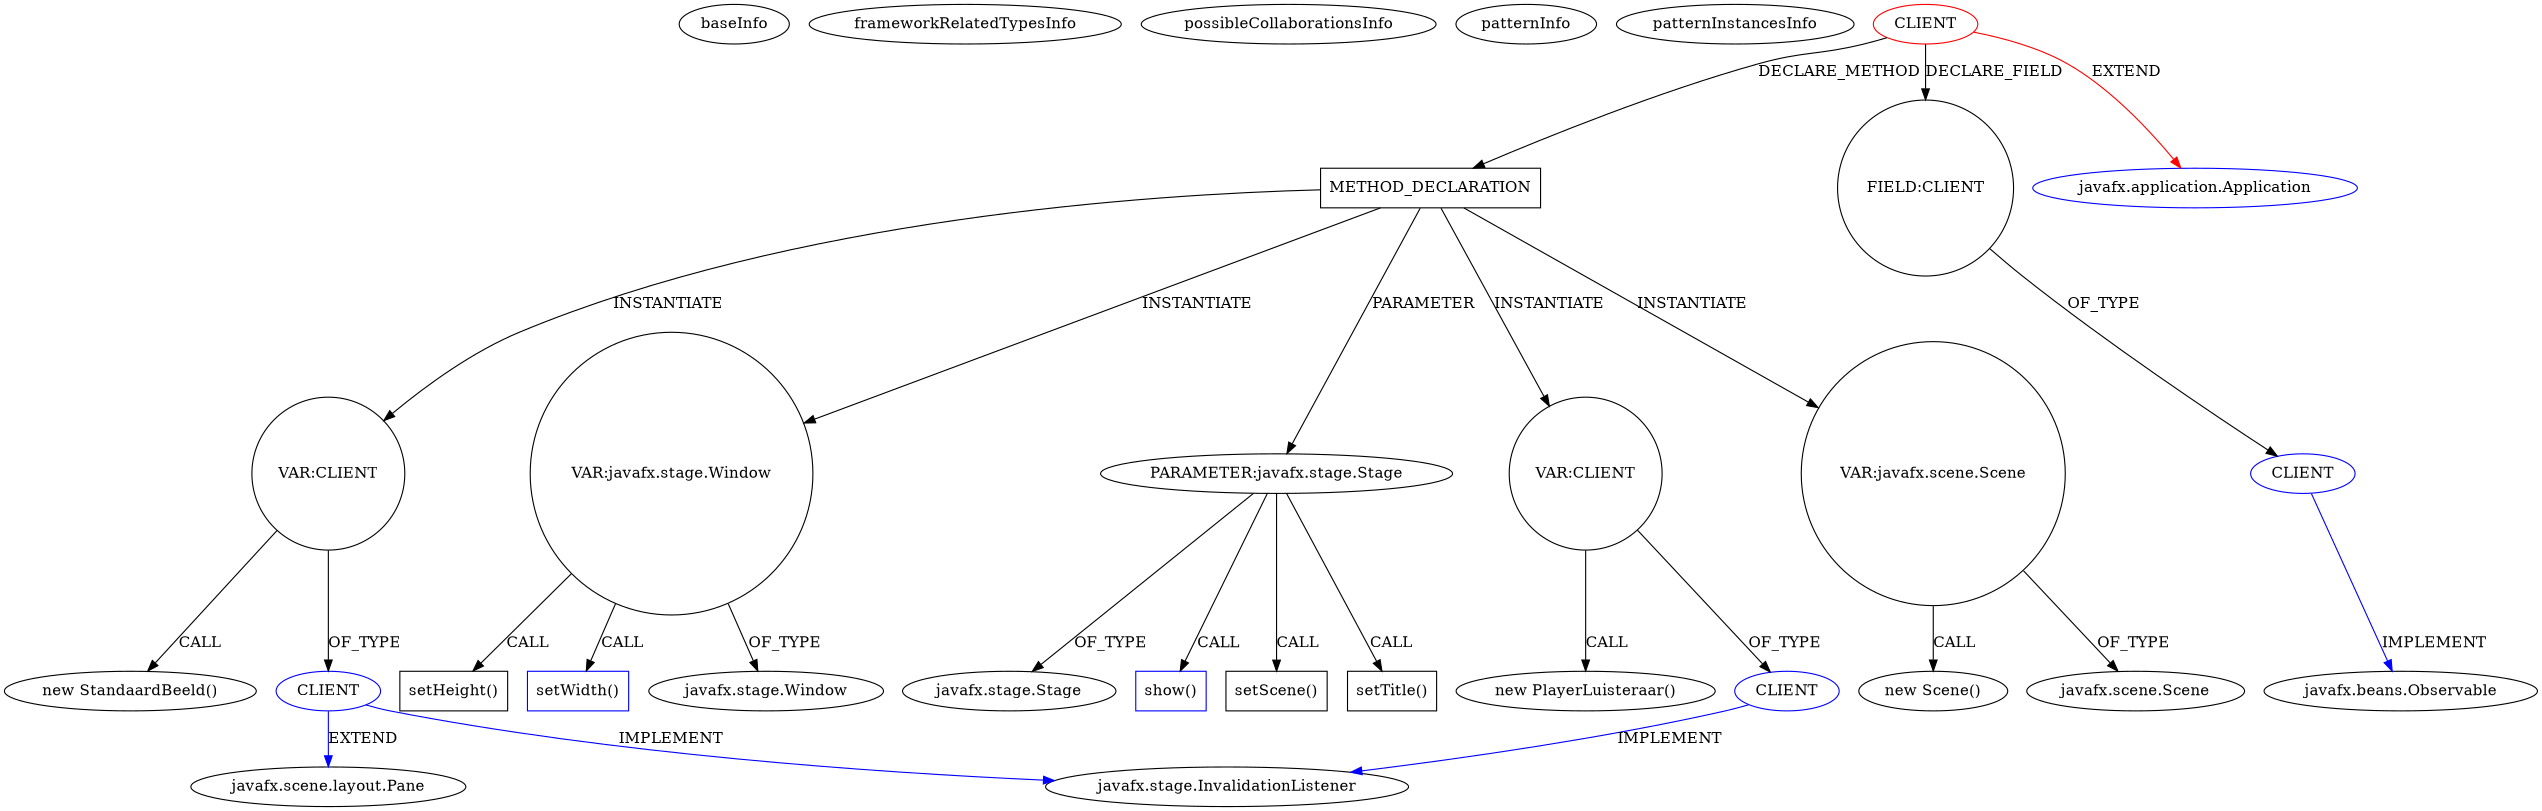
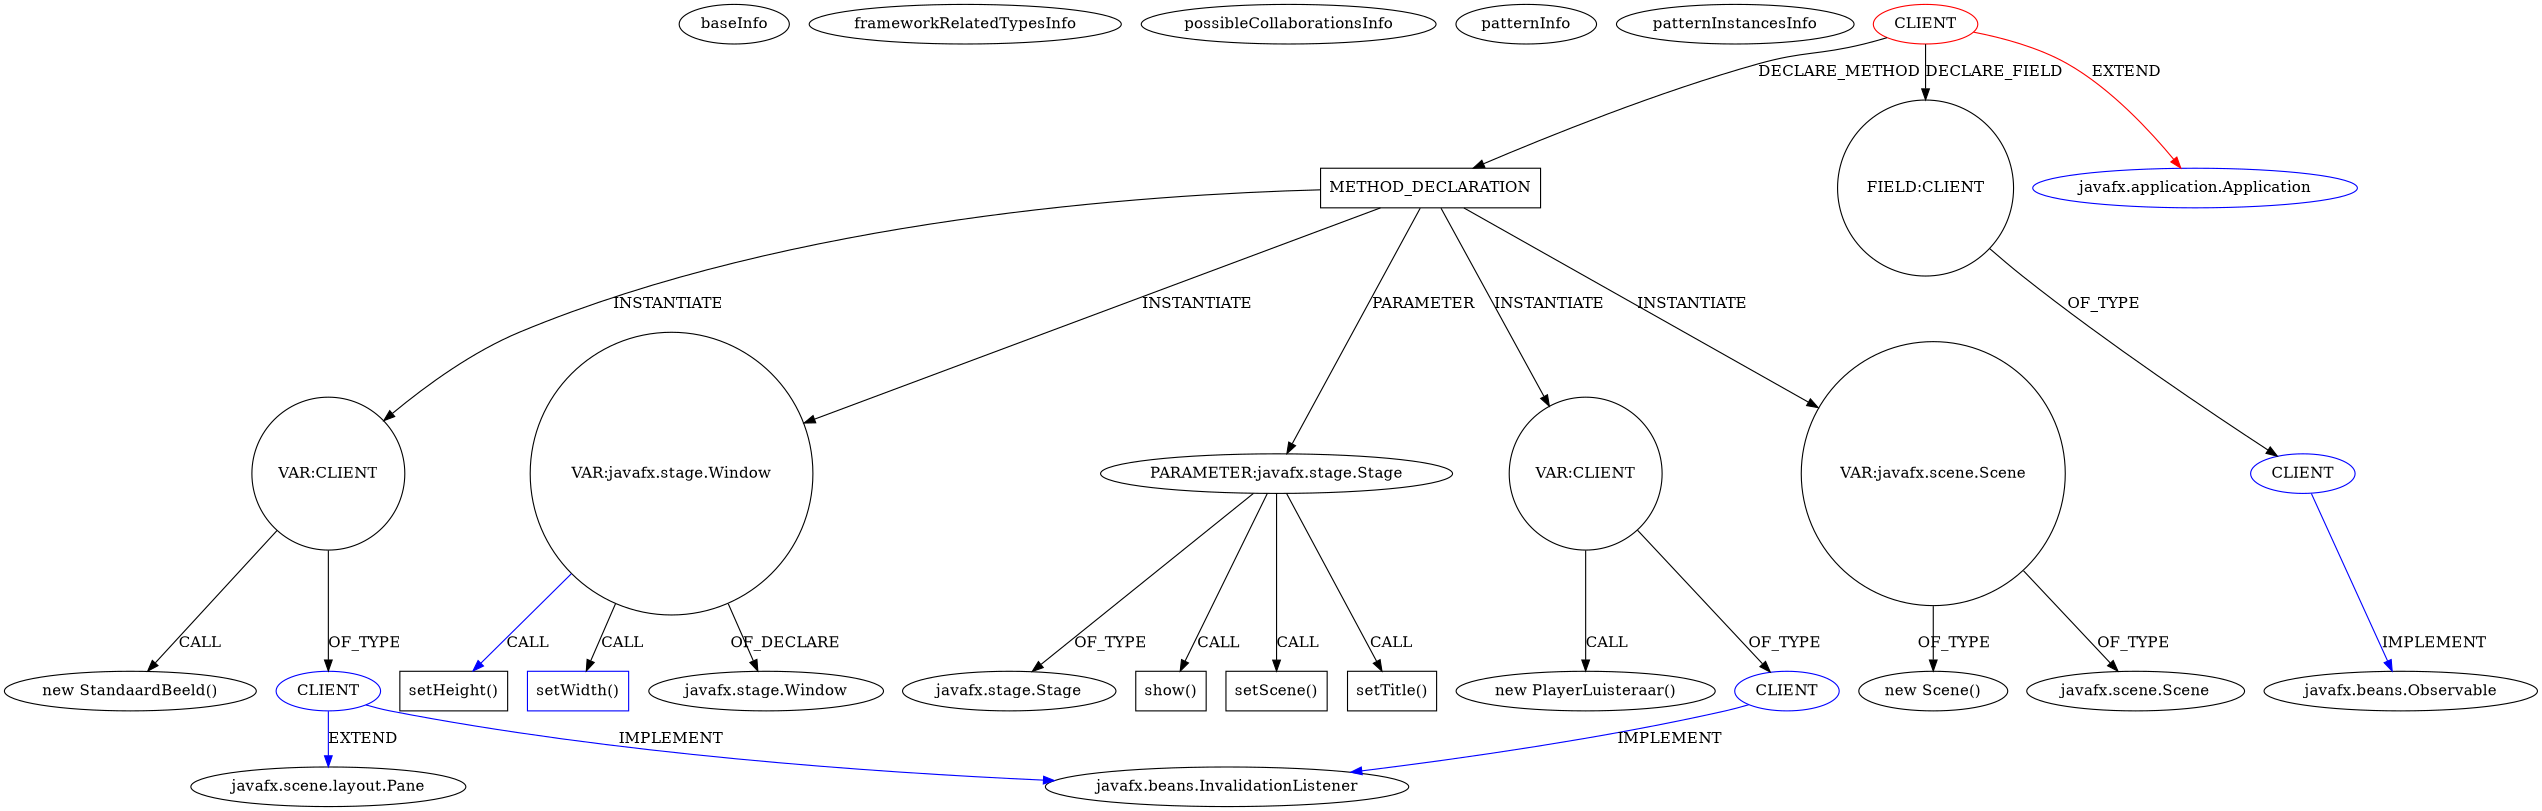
(526, 619) -> (526, 619)
(785, 643) -> (785, 643)
(1955, 643) -> (1955, 643)
(1171, 691) -> (1171, 691)
(1227, 787) -> (1227, 787)
